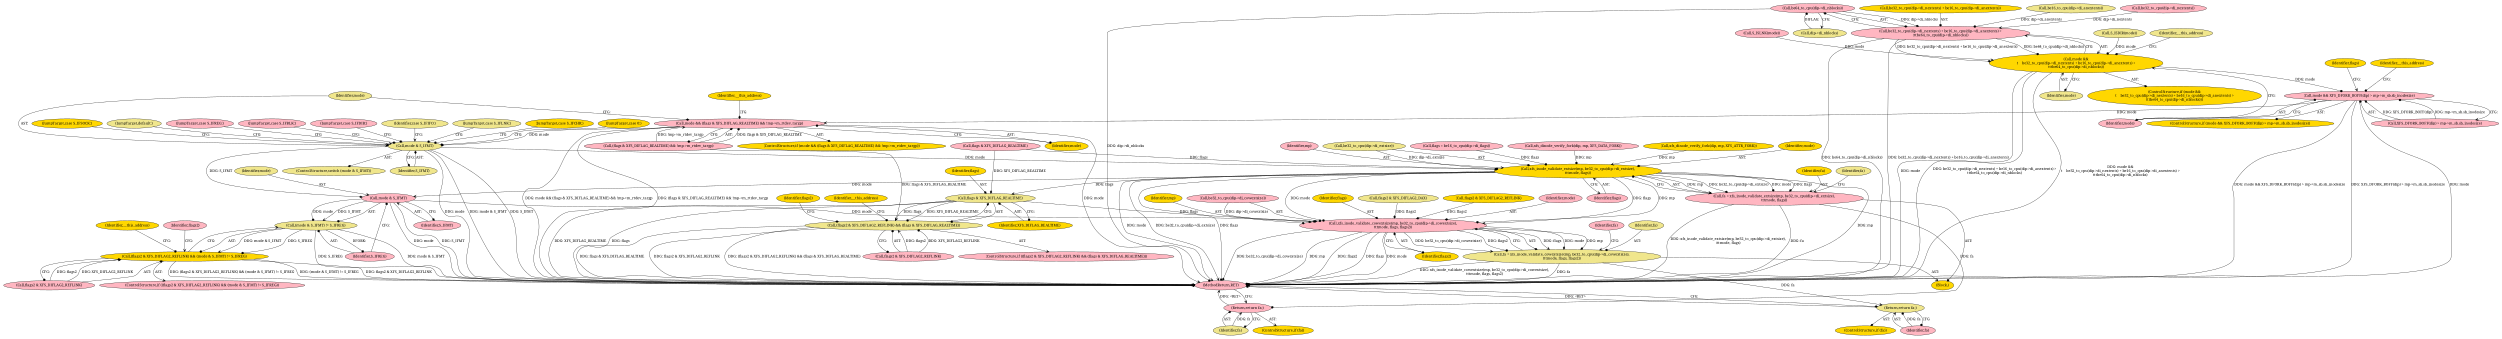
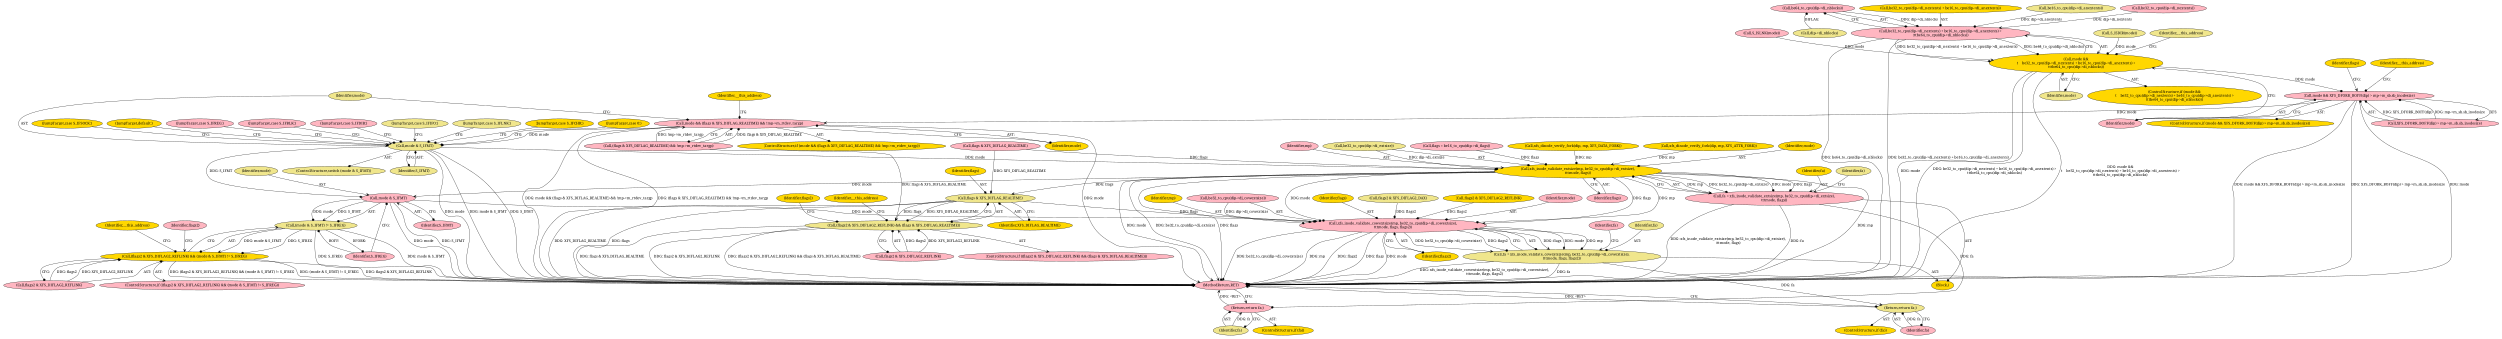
(1283, 18) -> none
(1822, 19) -> none
(2494, 112) -> (2494, 112)
(134, 124) -> (134, 124)
(415, 124) -> (415, 124)
(1573, 146) -> (1573, 146)
(335, 241) -> (335, 241)
